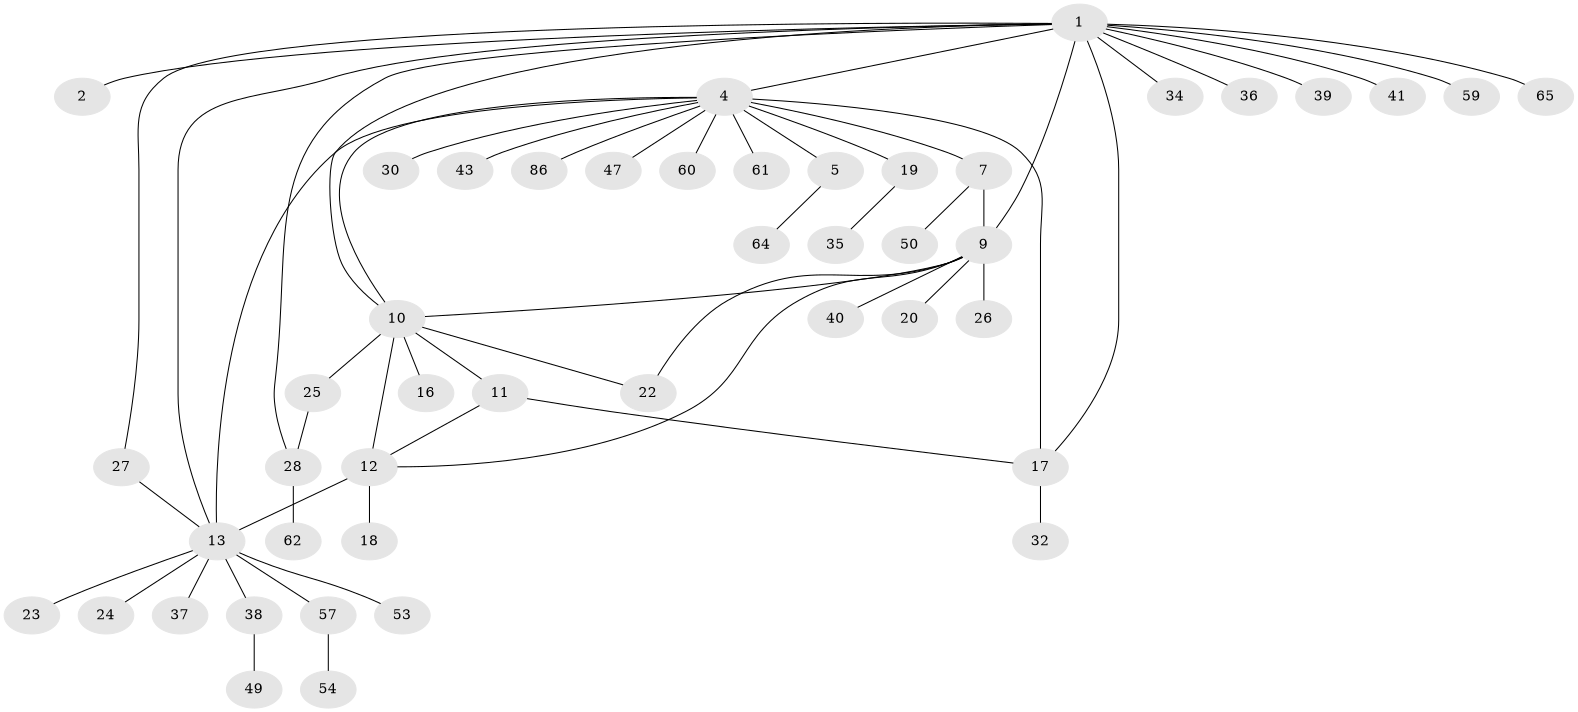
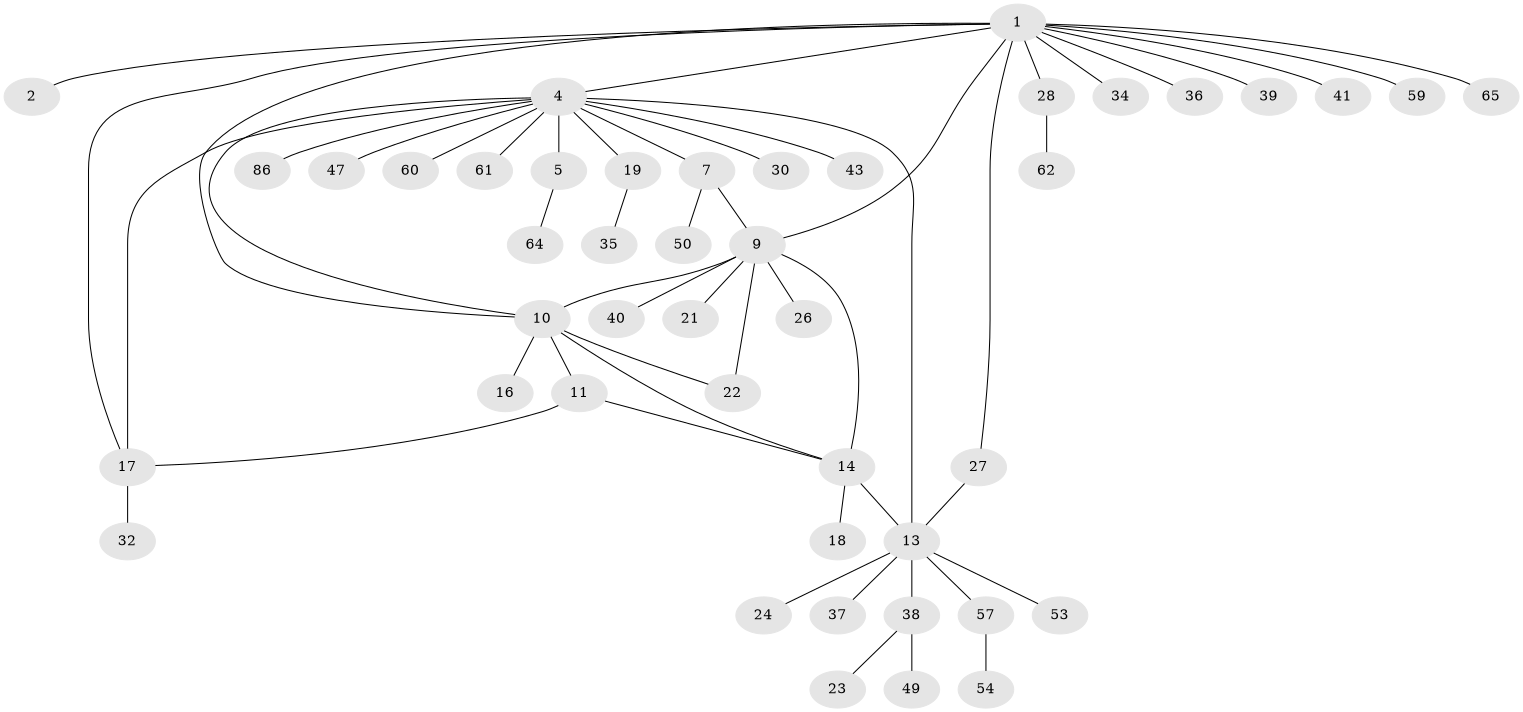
(414, 61) -> none
(910, 319) -> (691, 319)
(313, 393) -> none
(369, 467) -> (847, 467)
(123, 576) -> (875, 652)
